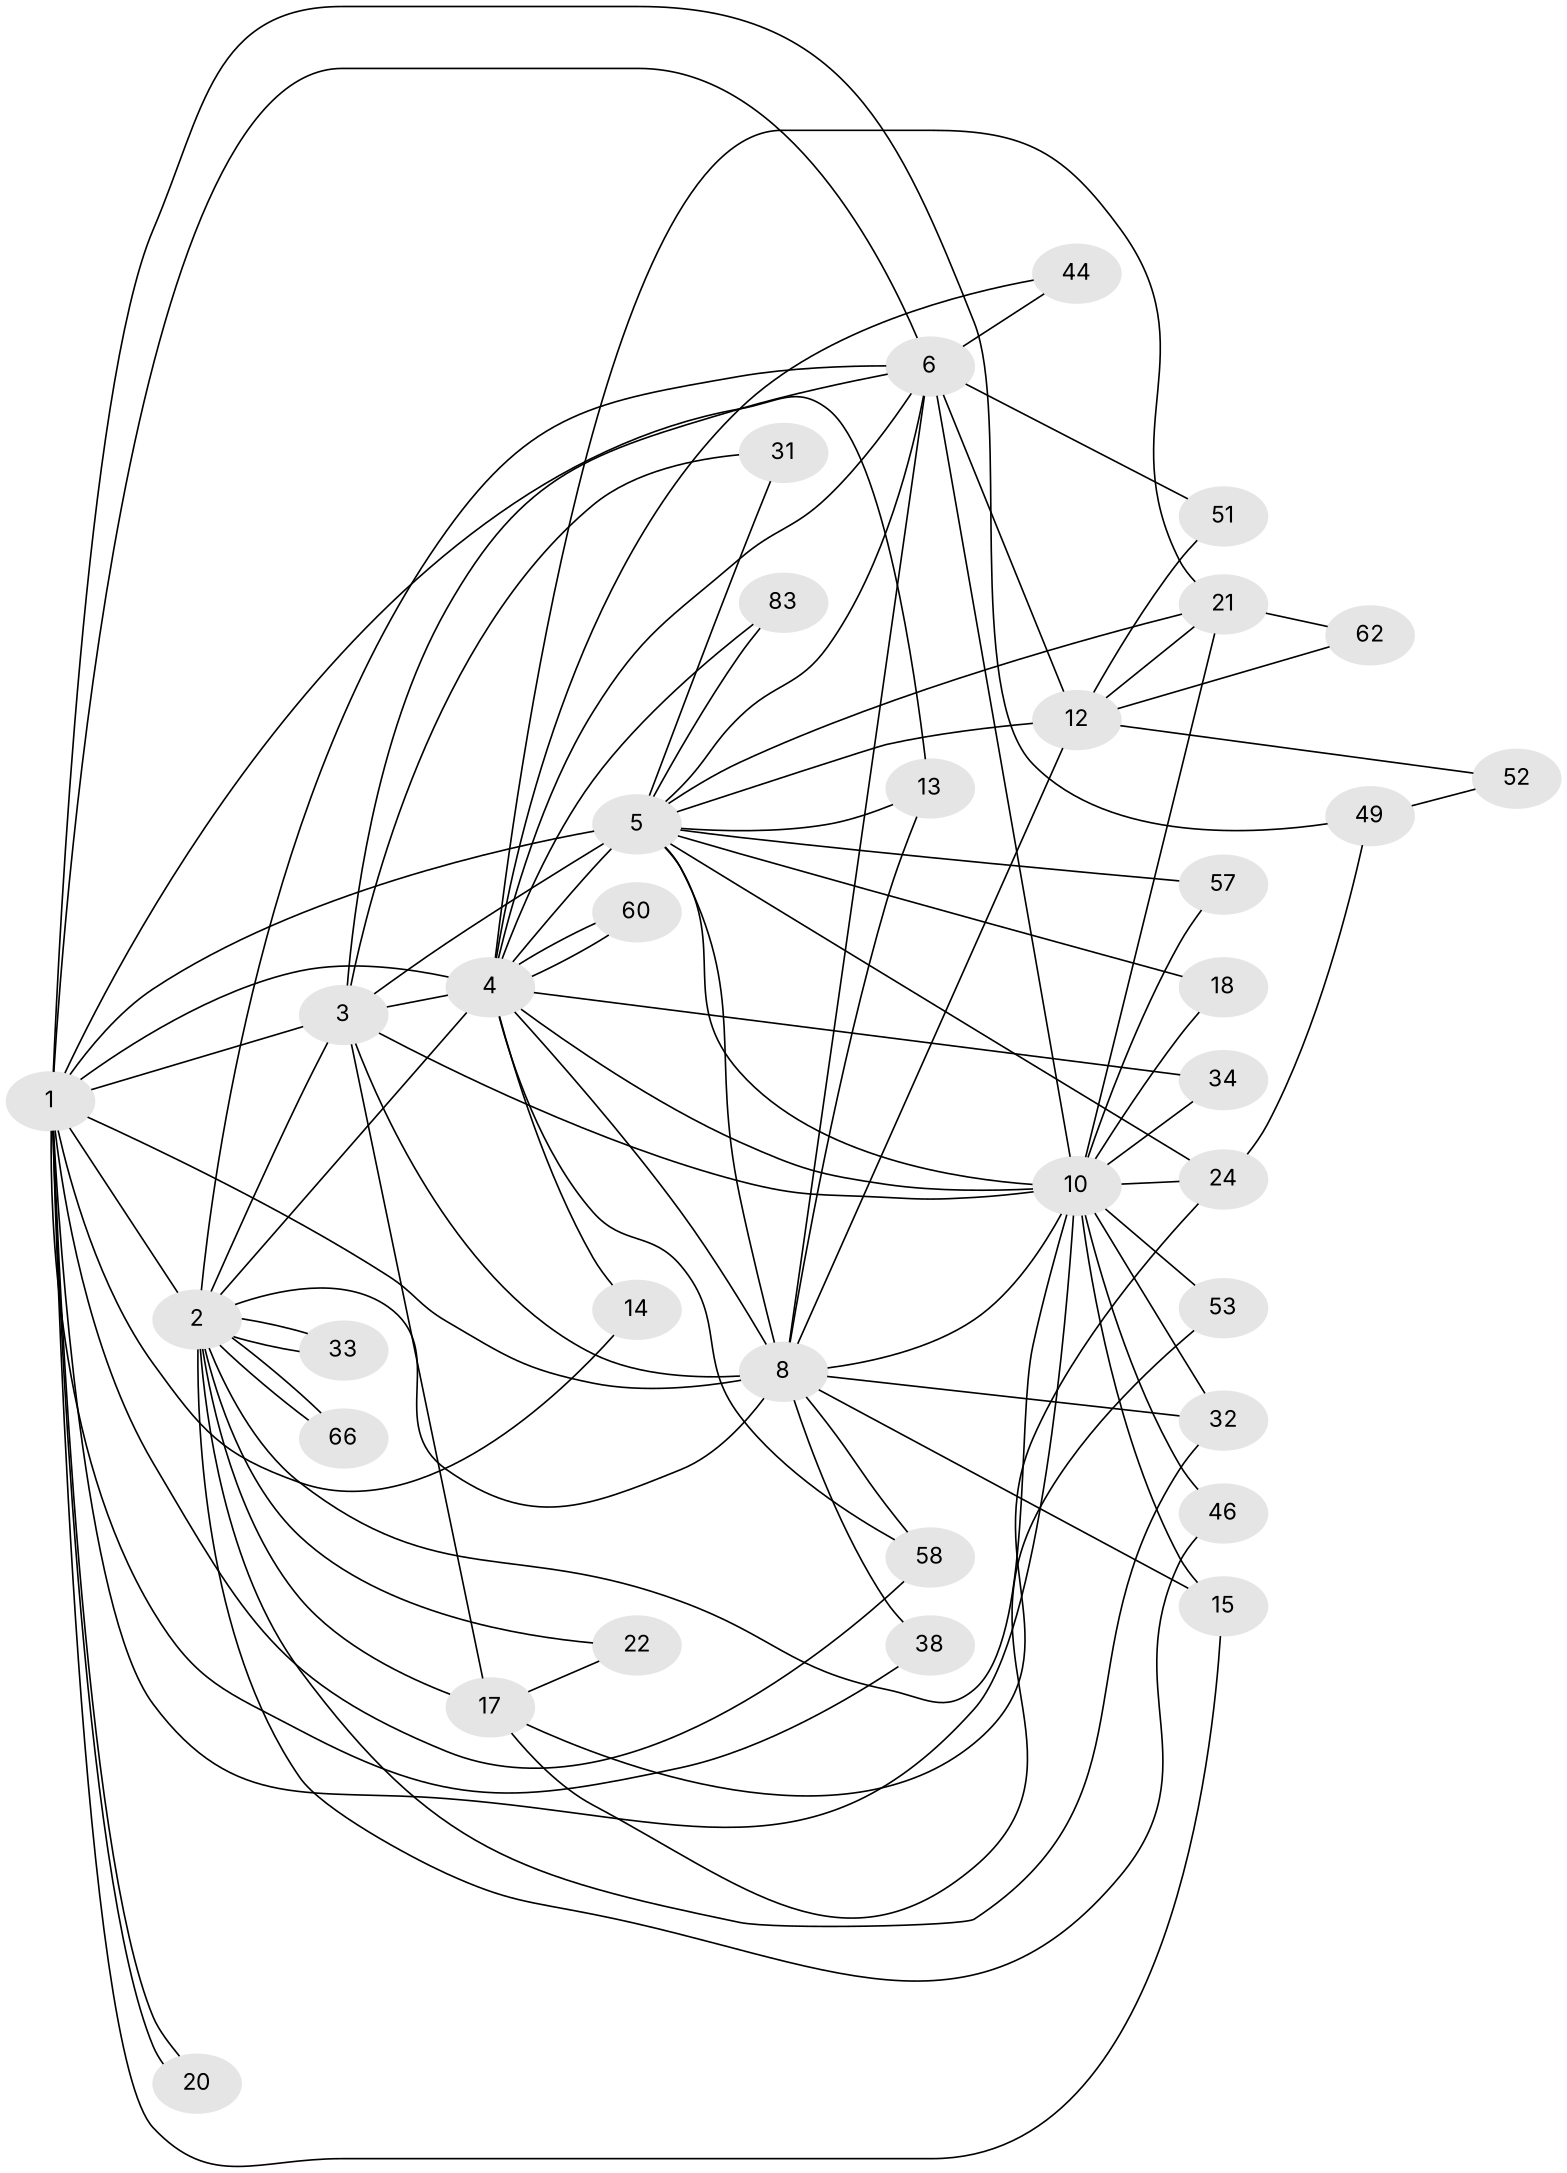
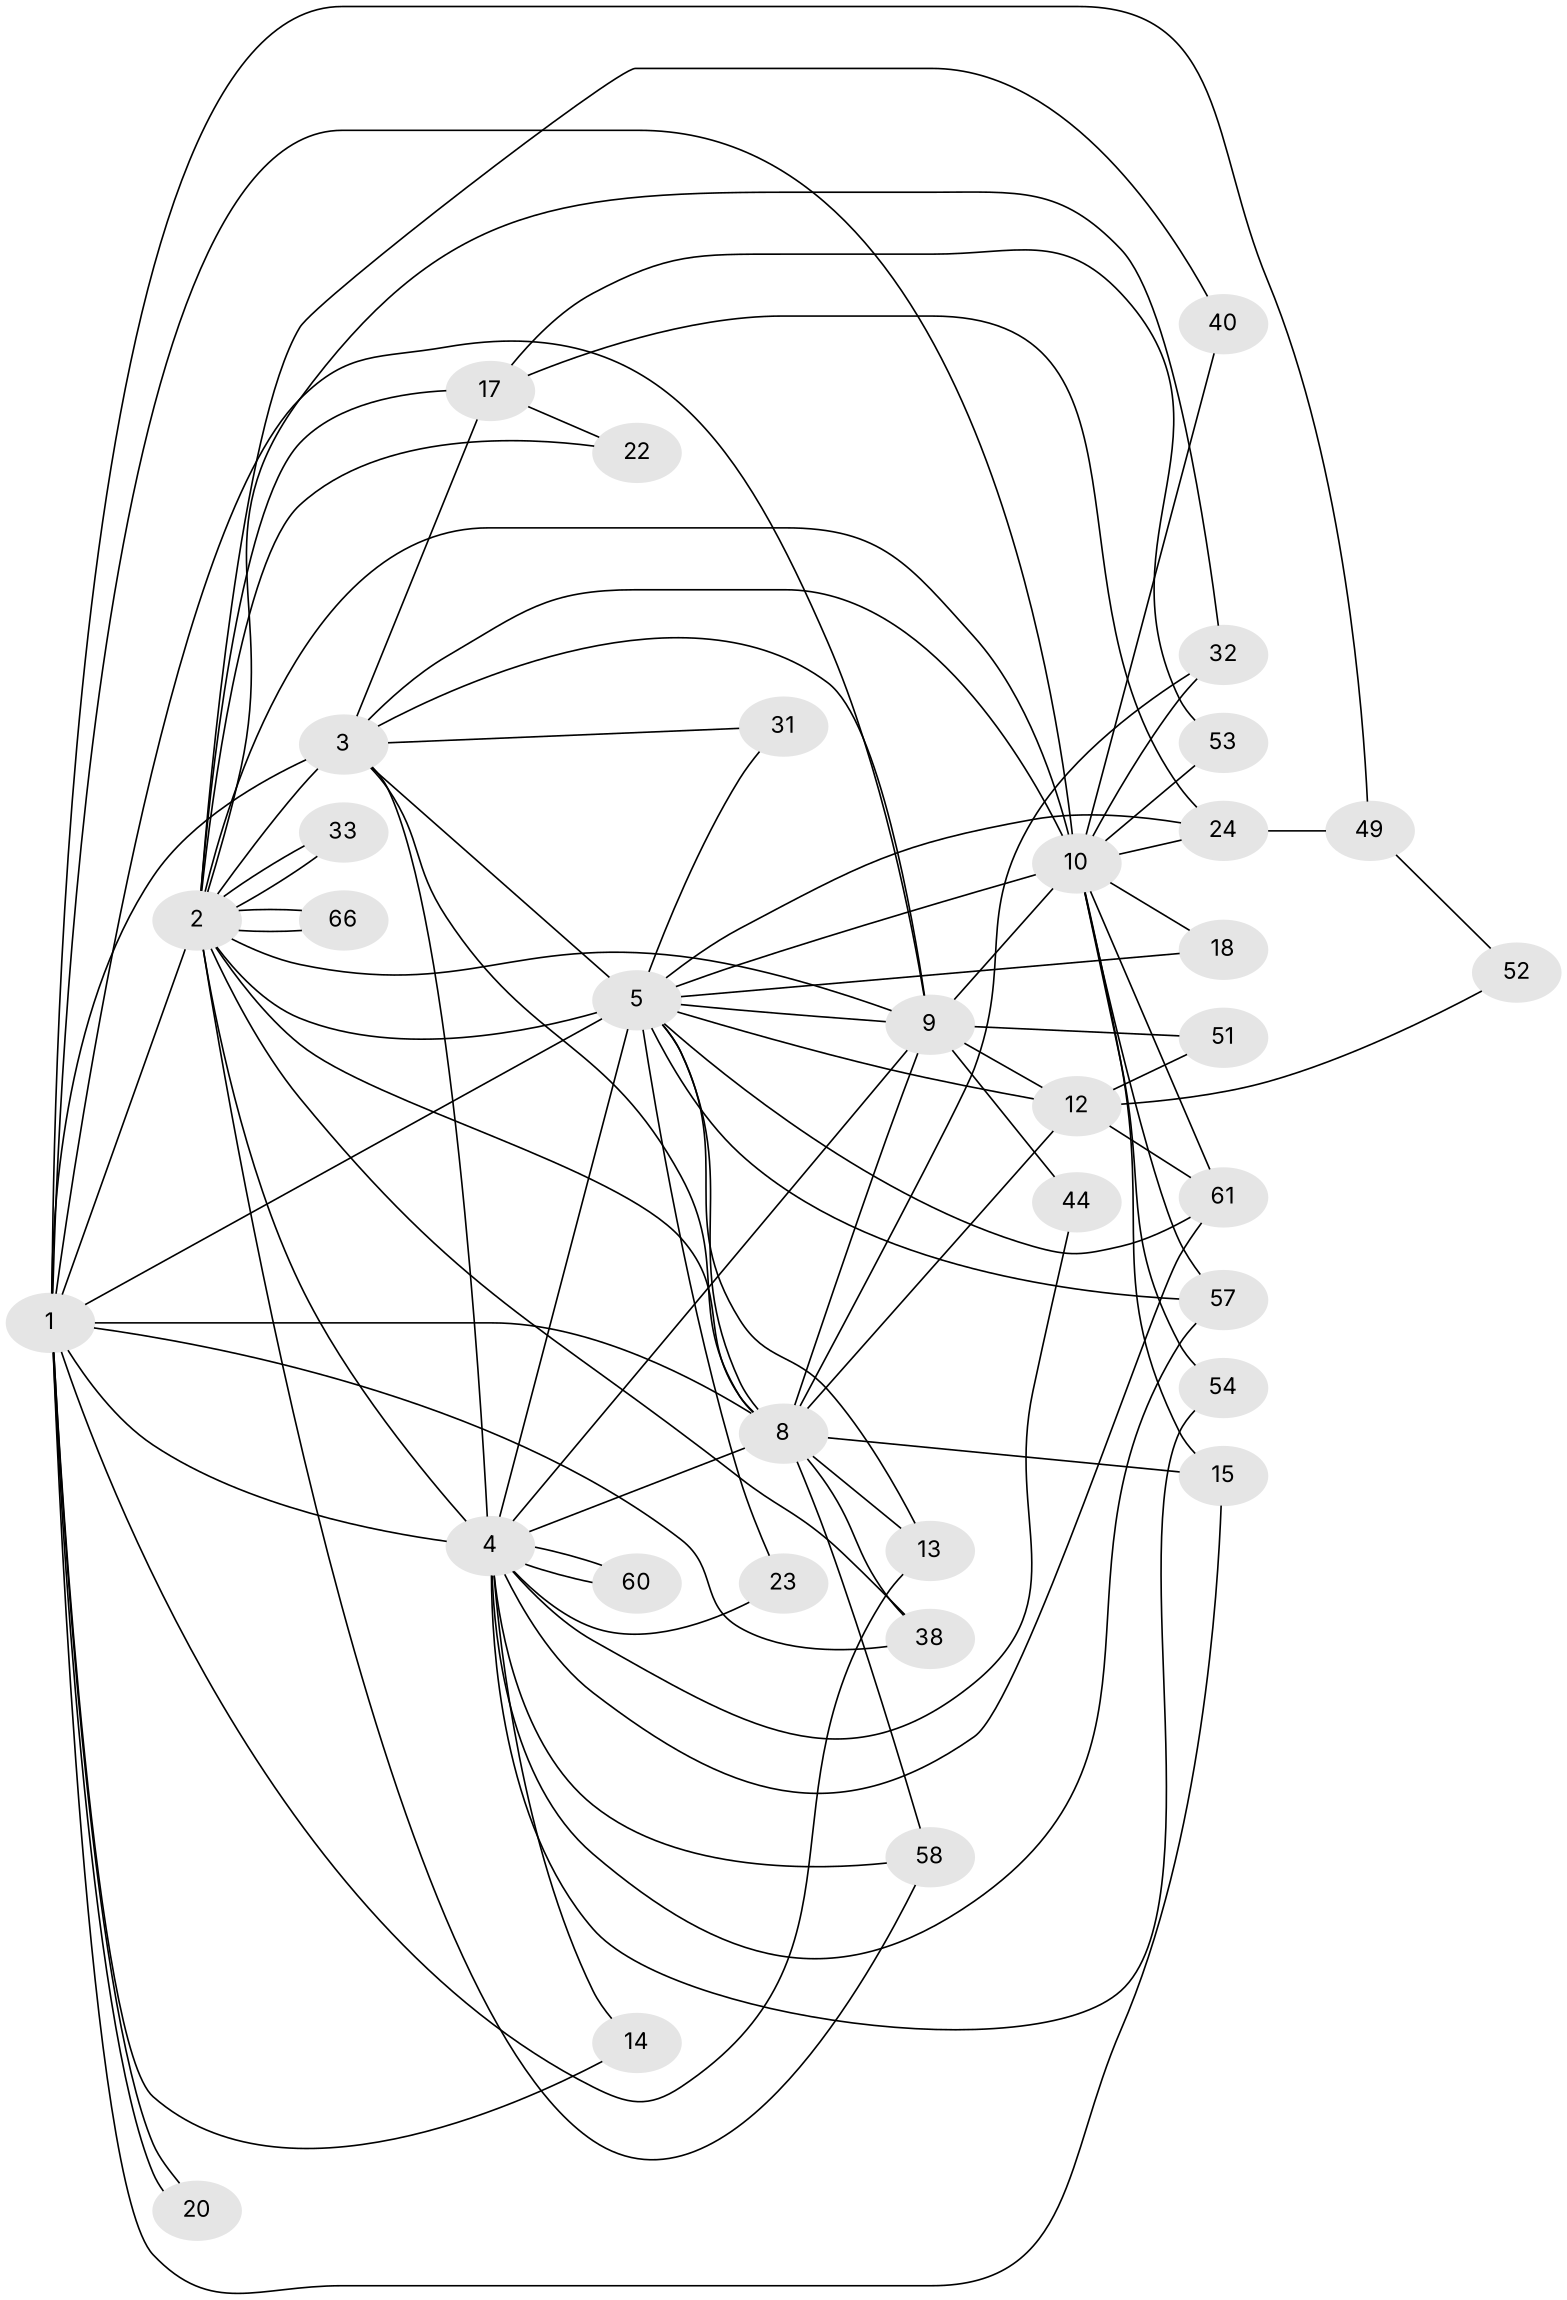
(930, 367) -> (930, 1025)
(784, 603) -> (784, 1584)
(1224, 604) -> (1224, 1197)
(1370, 635) -> none
none -> (393, 1038)
(1224, 1080) -> (1224, 1388)
(760, 1151) -> (937, 1923)
none -> (503, 1301)
(967, 1324) -> none
(1224, 1513) -> (1224, 324)
(332, 1692) -> (399, 1790)
